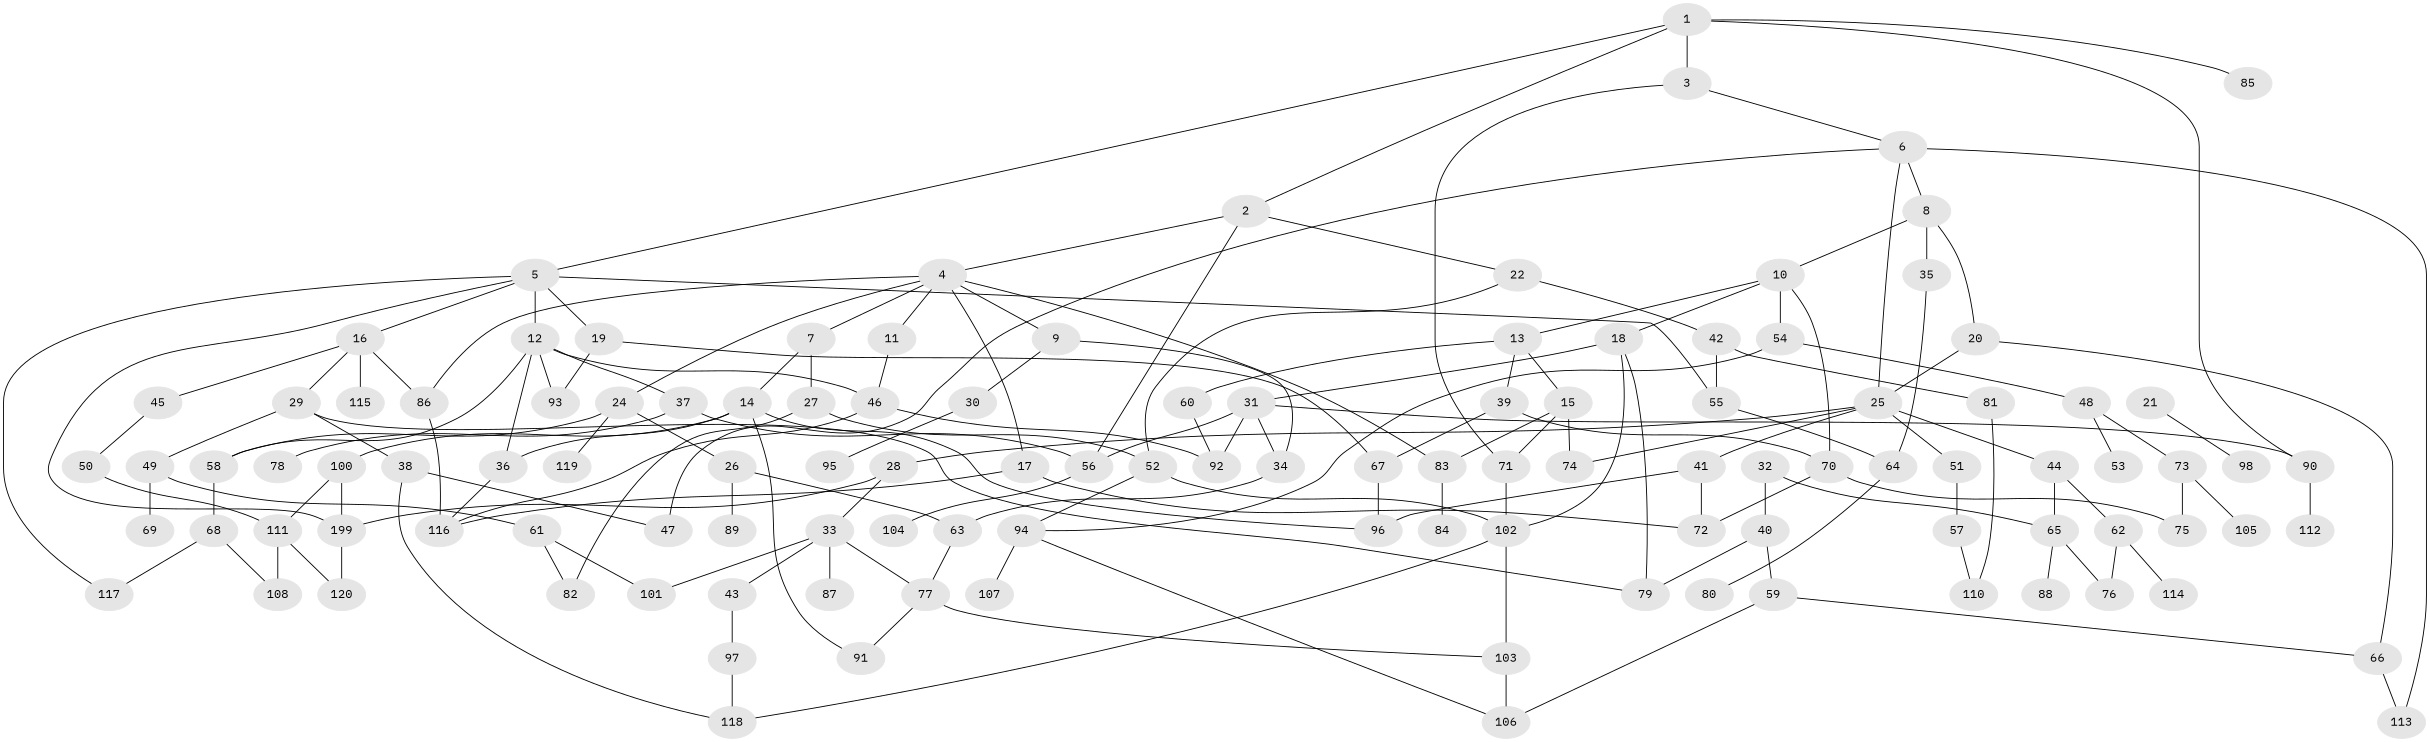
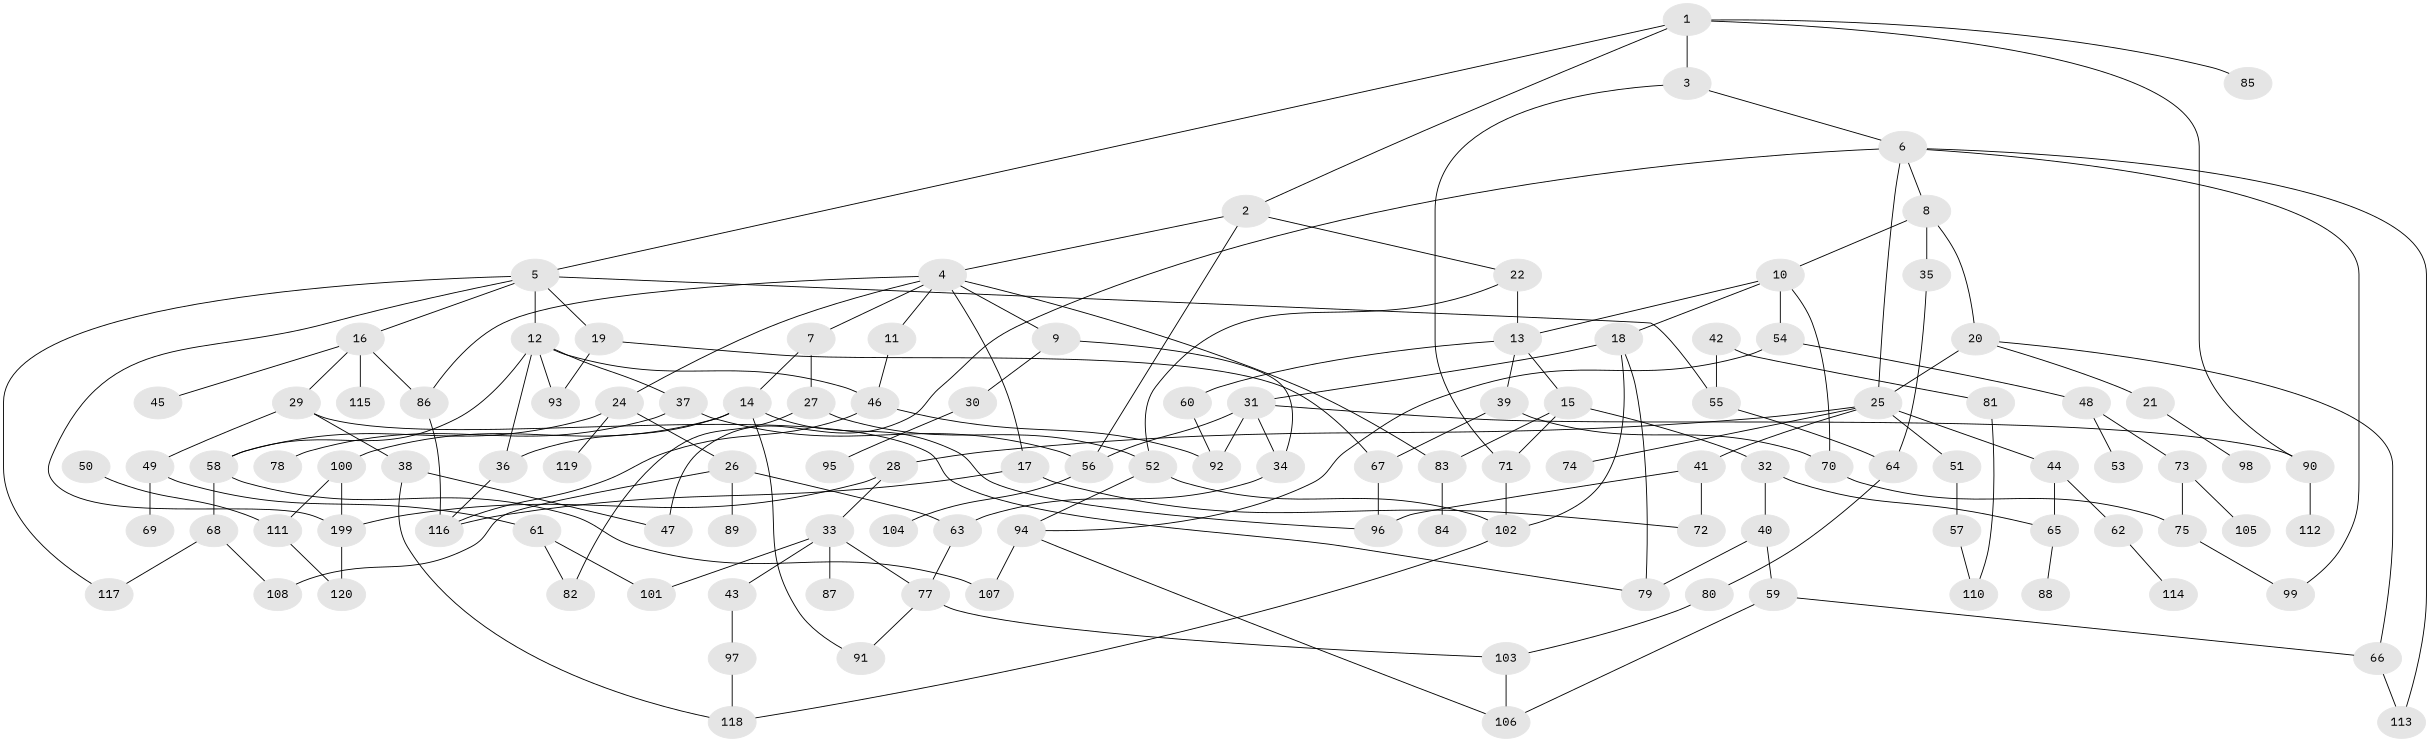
(1619, 303) -> (1518, 307)
none -> (2065, 368)
(122, 435) -> none
(1569, 435) -> (1669, 430)
(1772, 495) -> none
none -> (585, 521)
(278, 563) -> (490, 528)
(1506, 595) -> (1611, 632)
(2110, 595) -> none
none -> (2291, 595)
